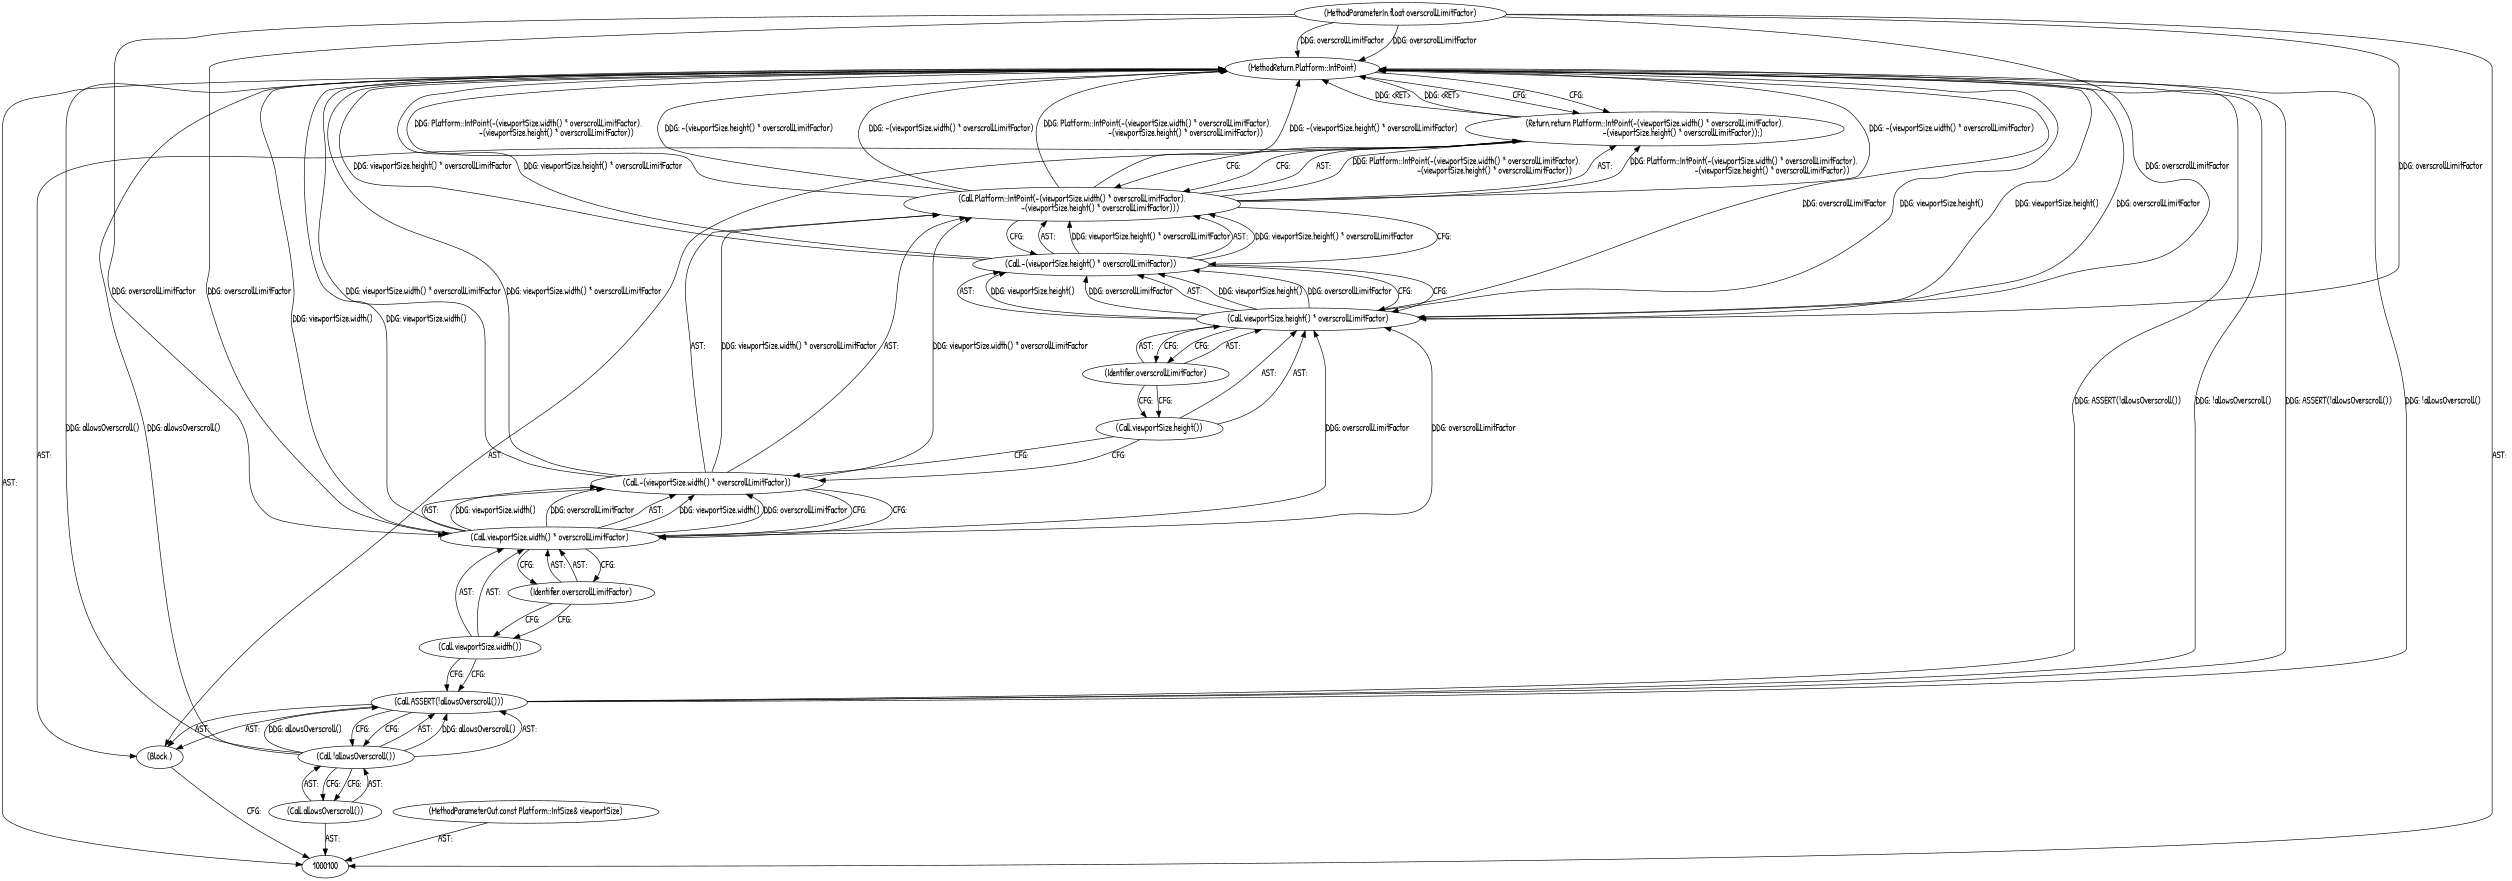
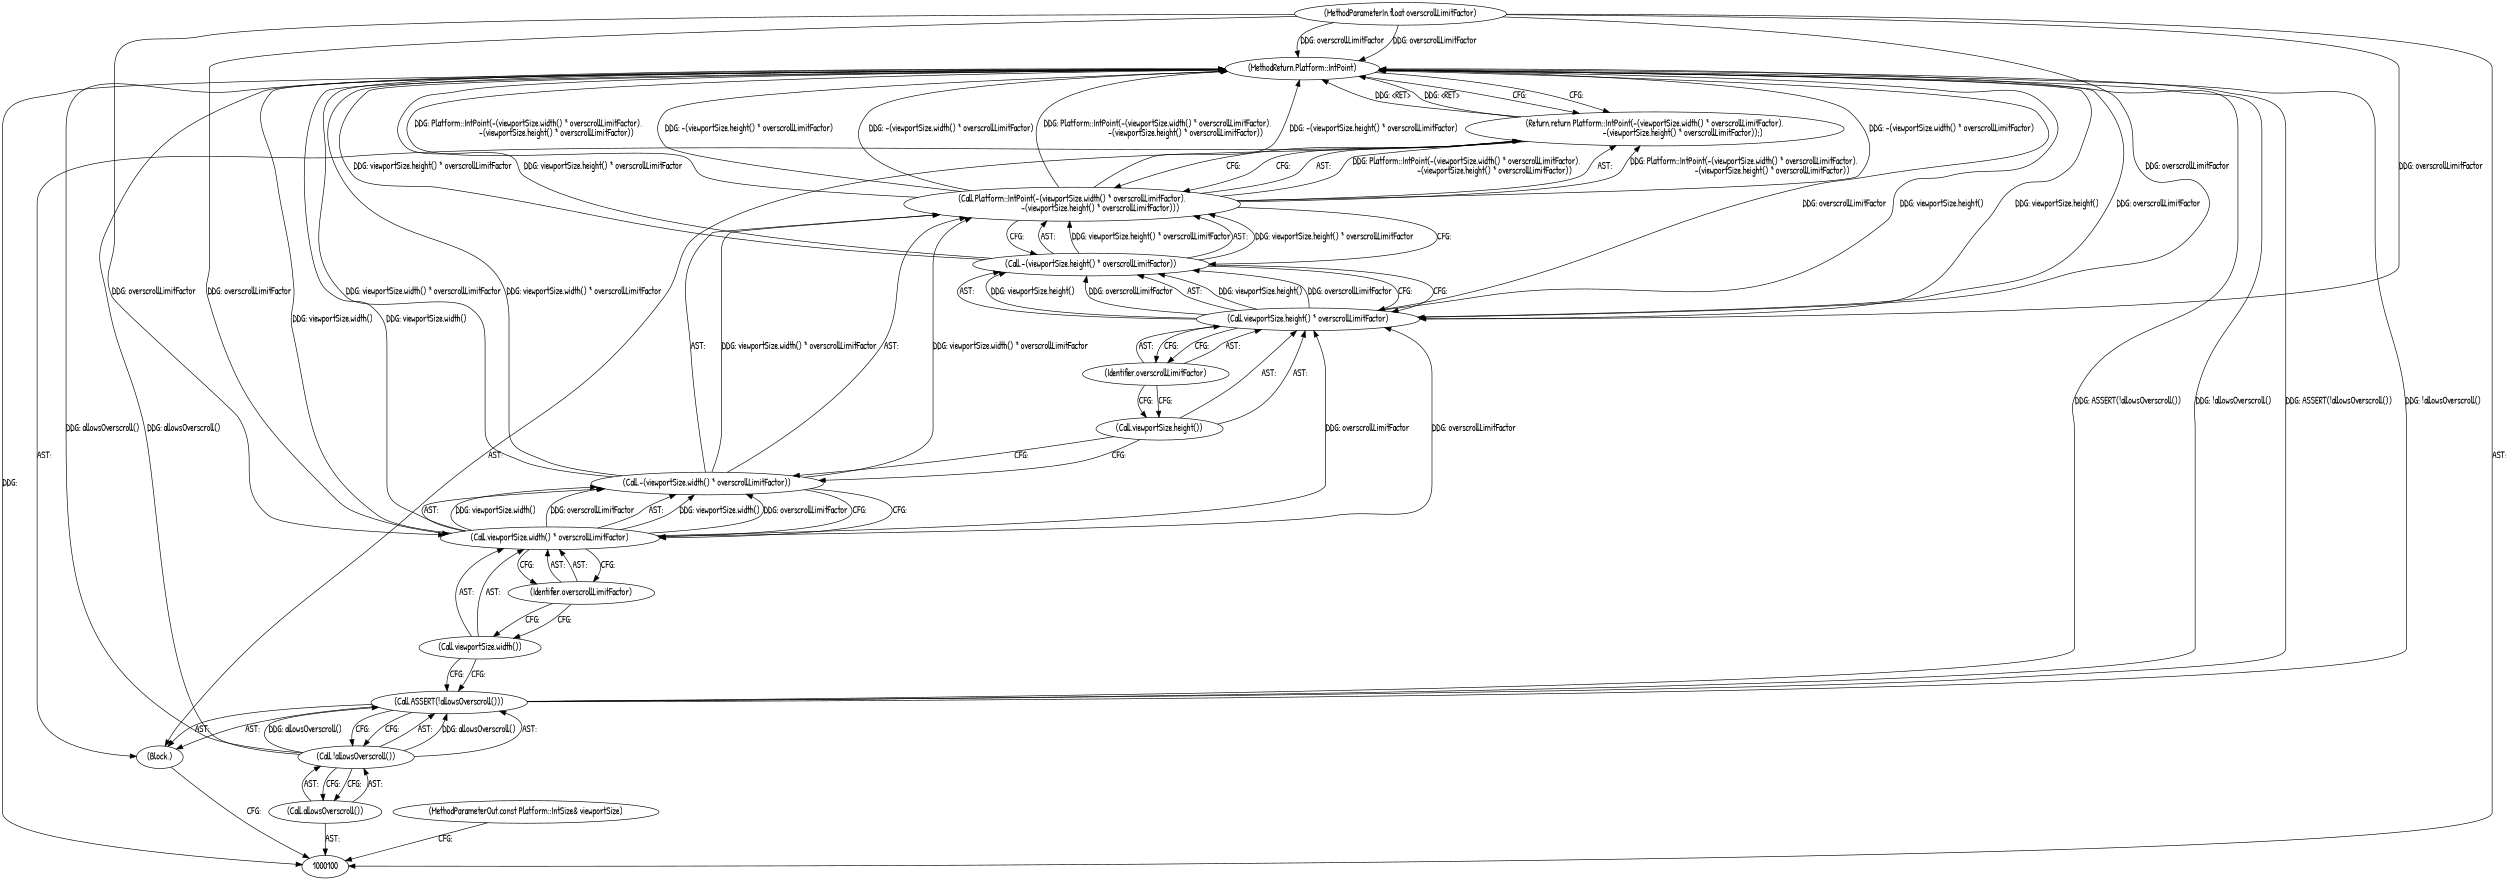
(11, 484) -> (11, 484)
(446, 839) -> (446, 839)
